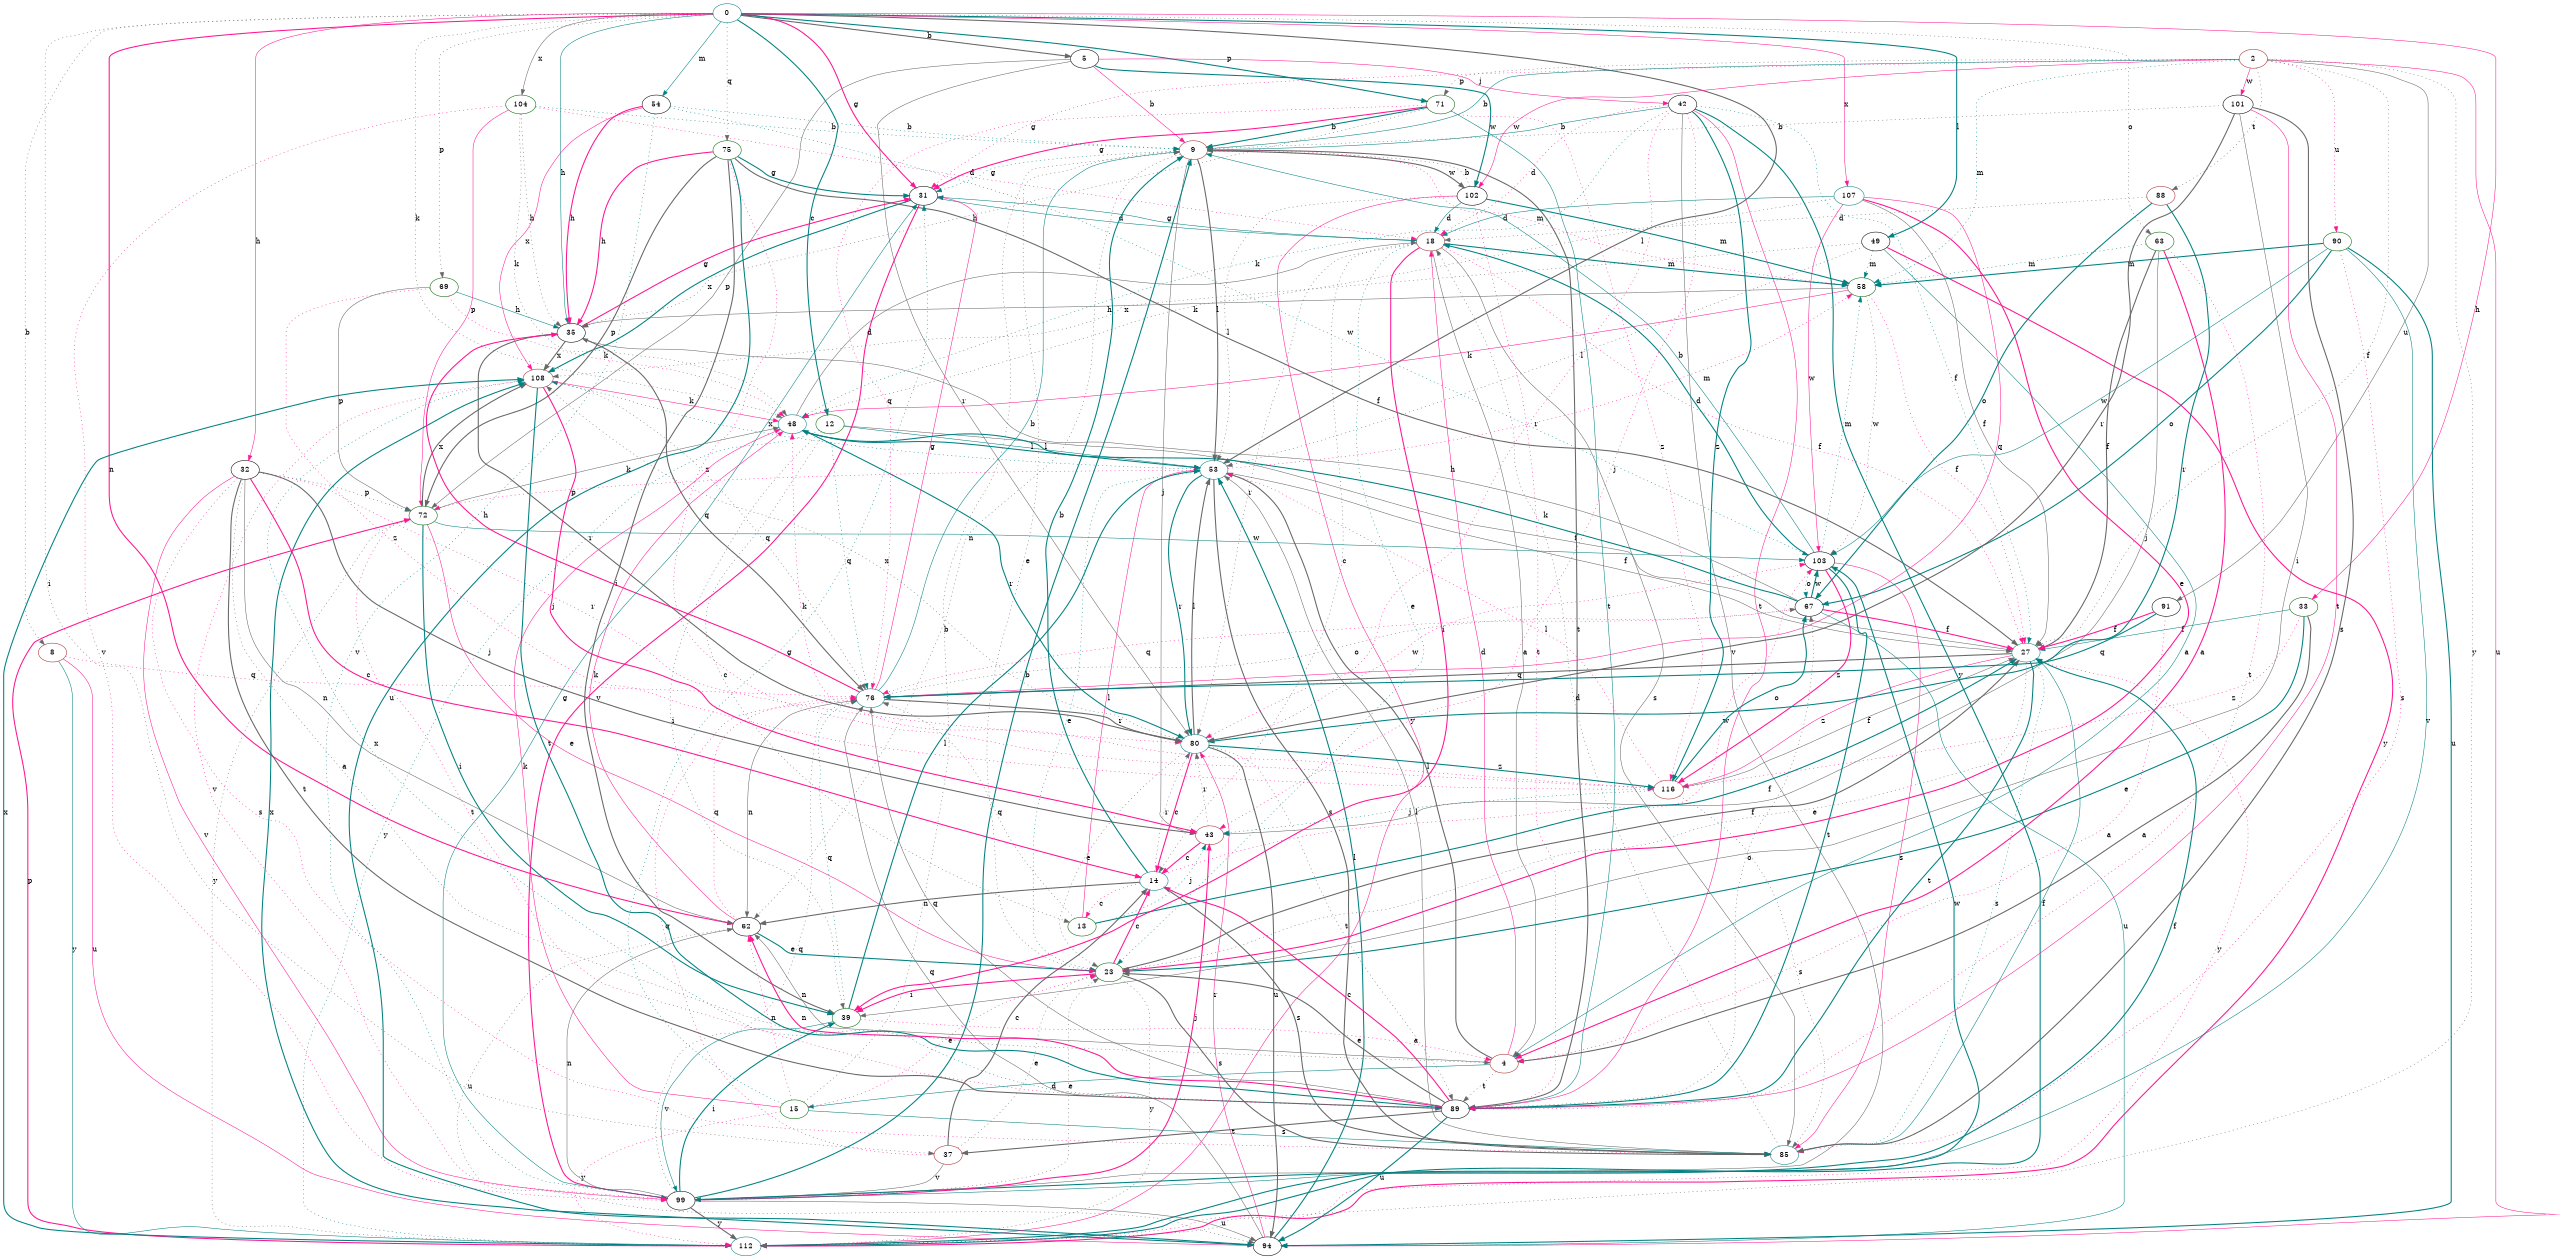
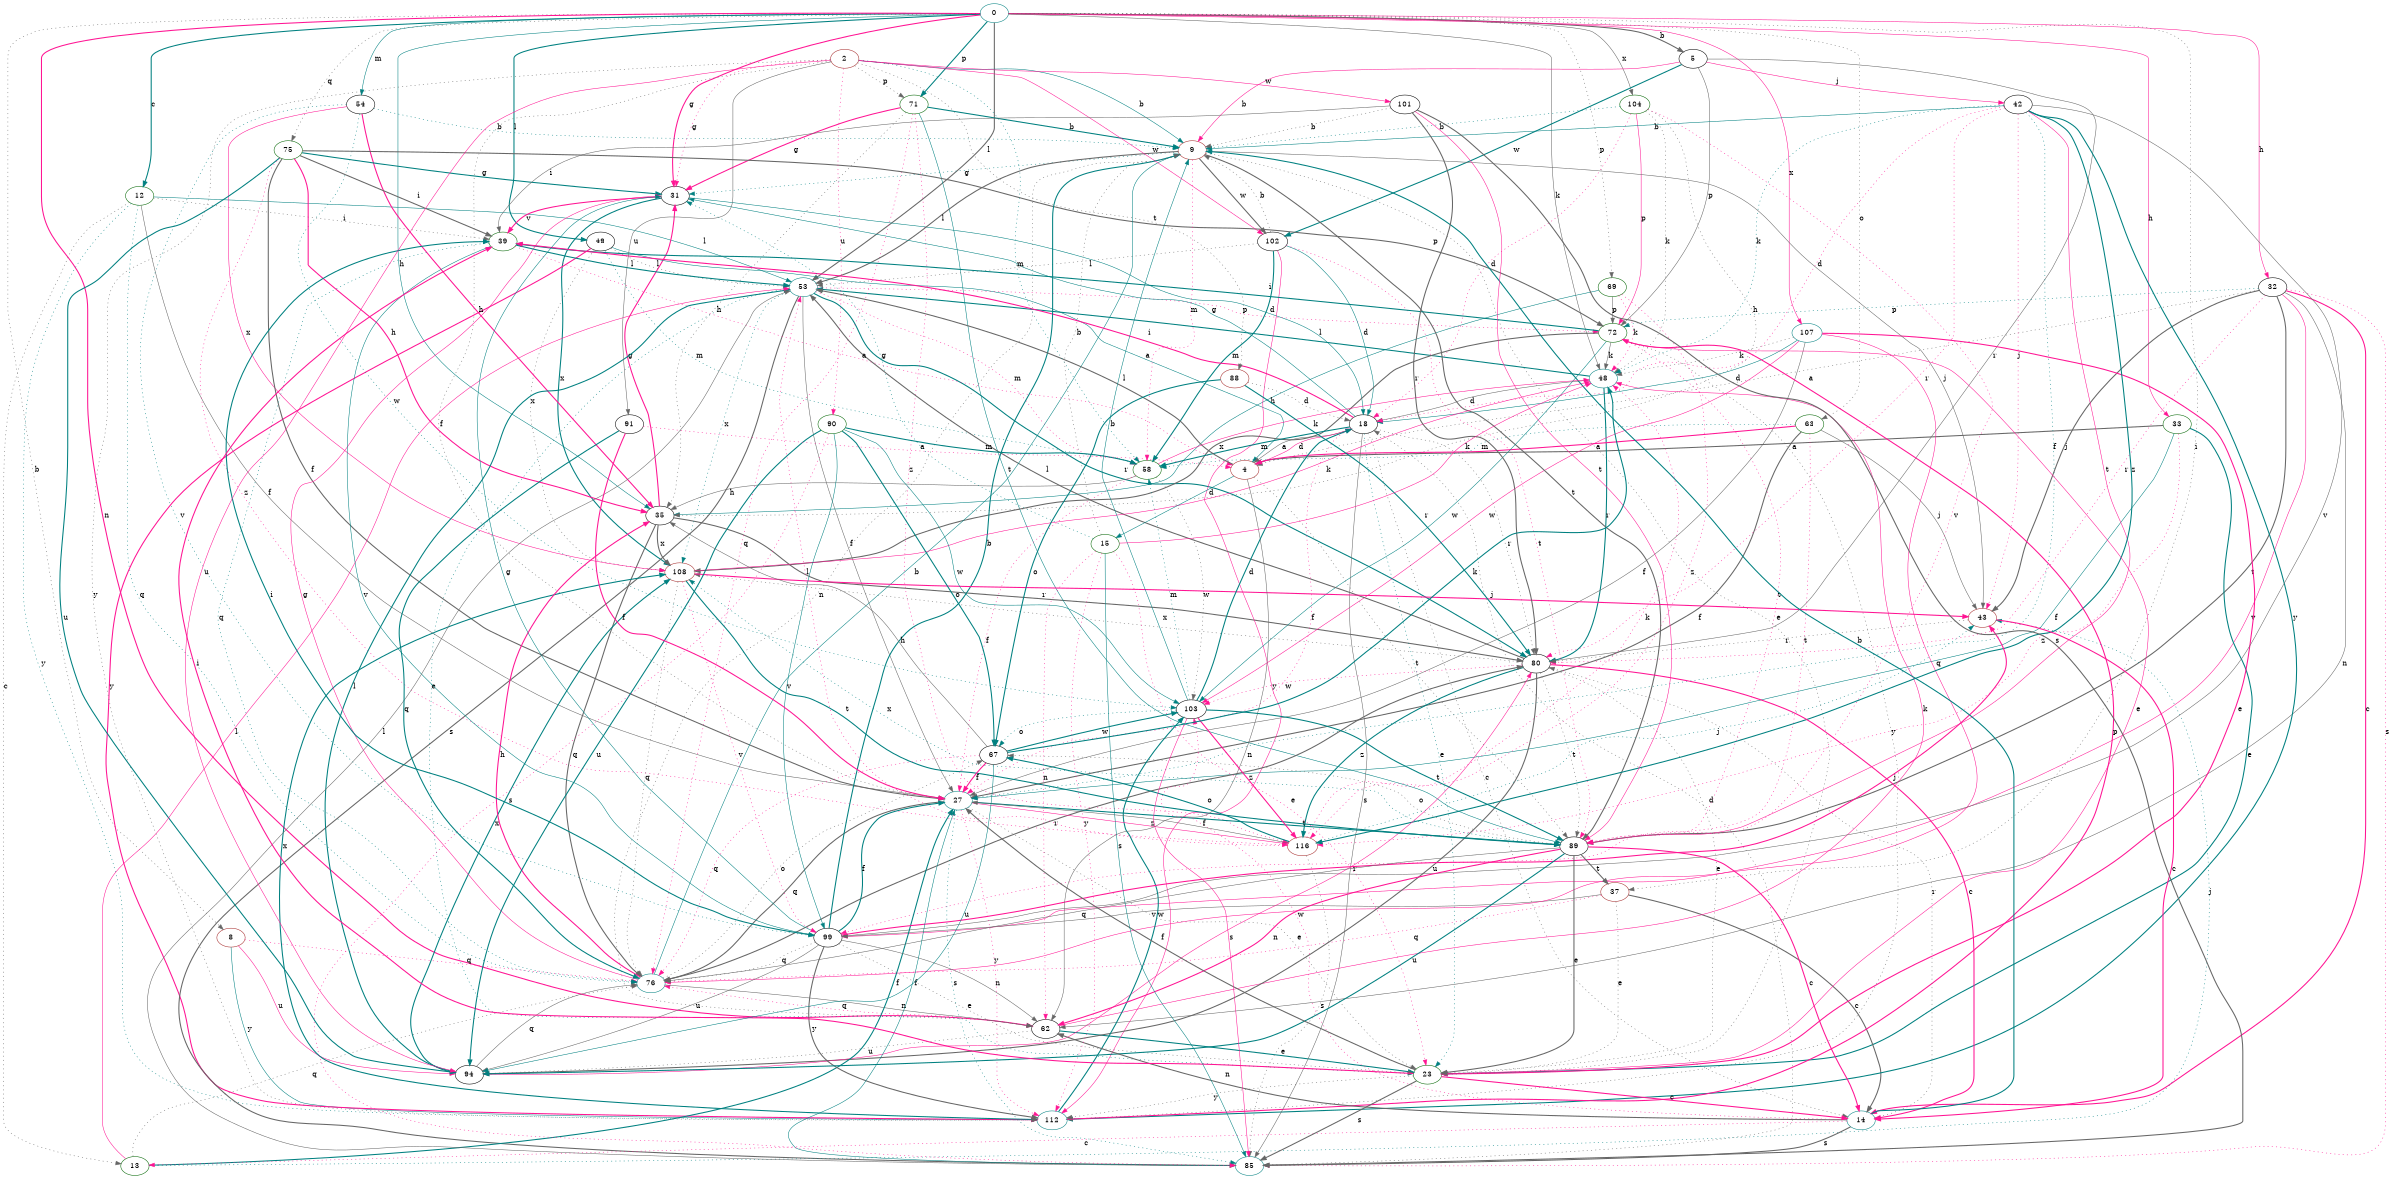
(415, 214) -> (1437, 36)
(1431, 241) -> (1363, 424)
(595, 691) -> (583, 203)
(1195, 744) -> (1536, 664)
